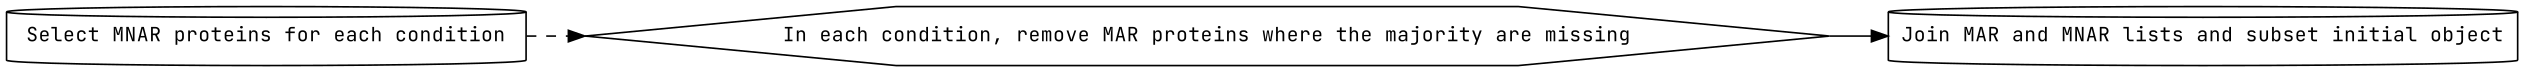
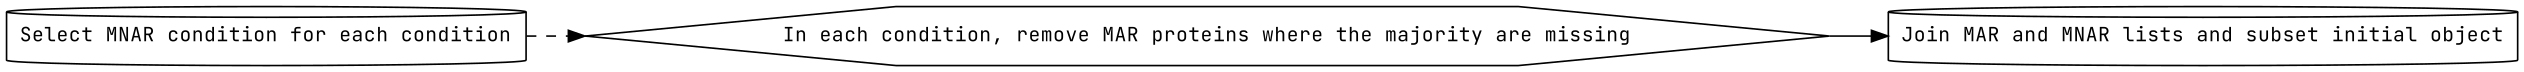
(266, 36) -> (266, 36)
